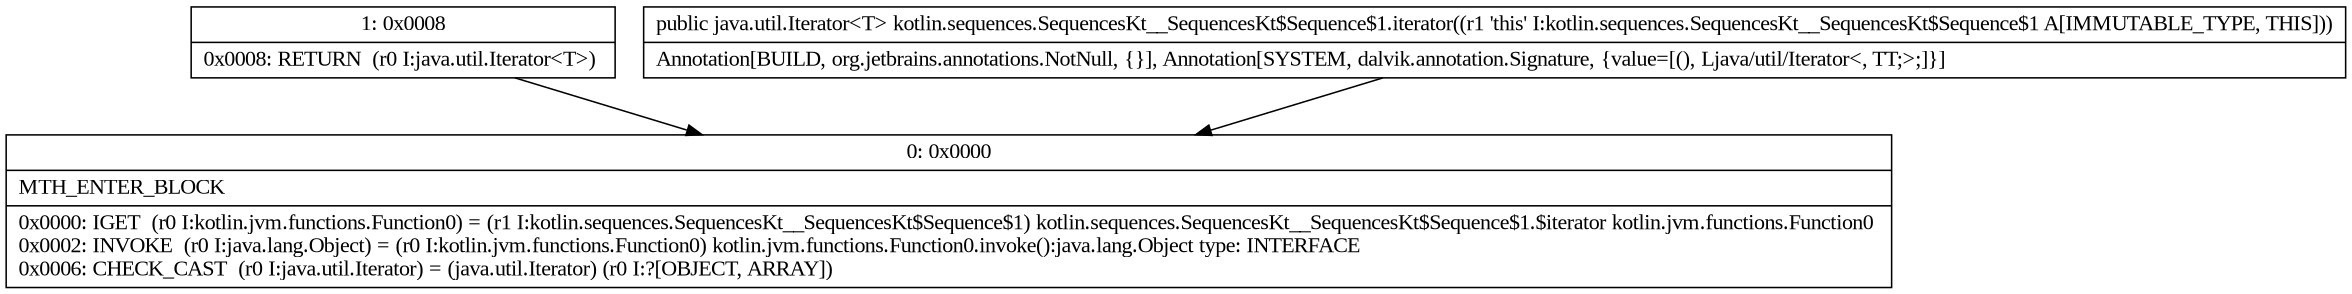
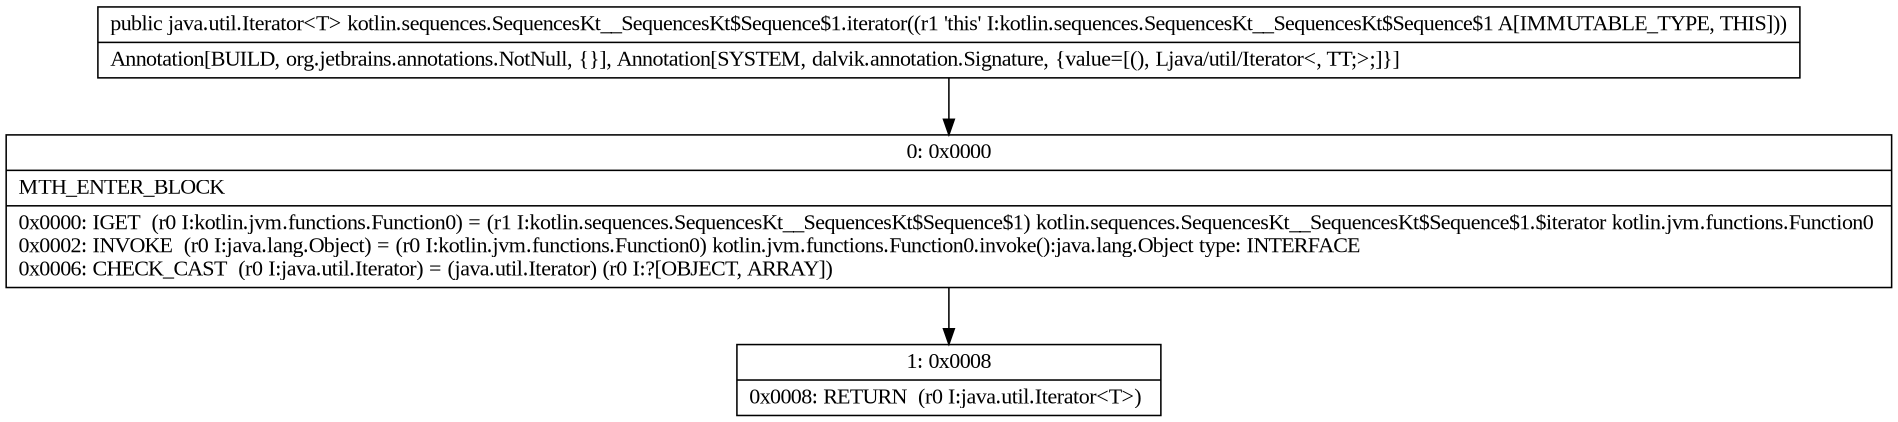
(601, 104) -> (949, 308)
